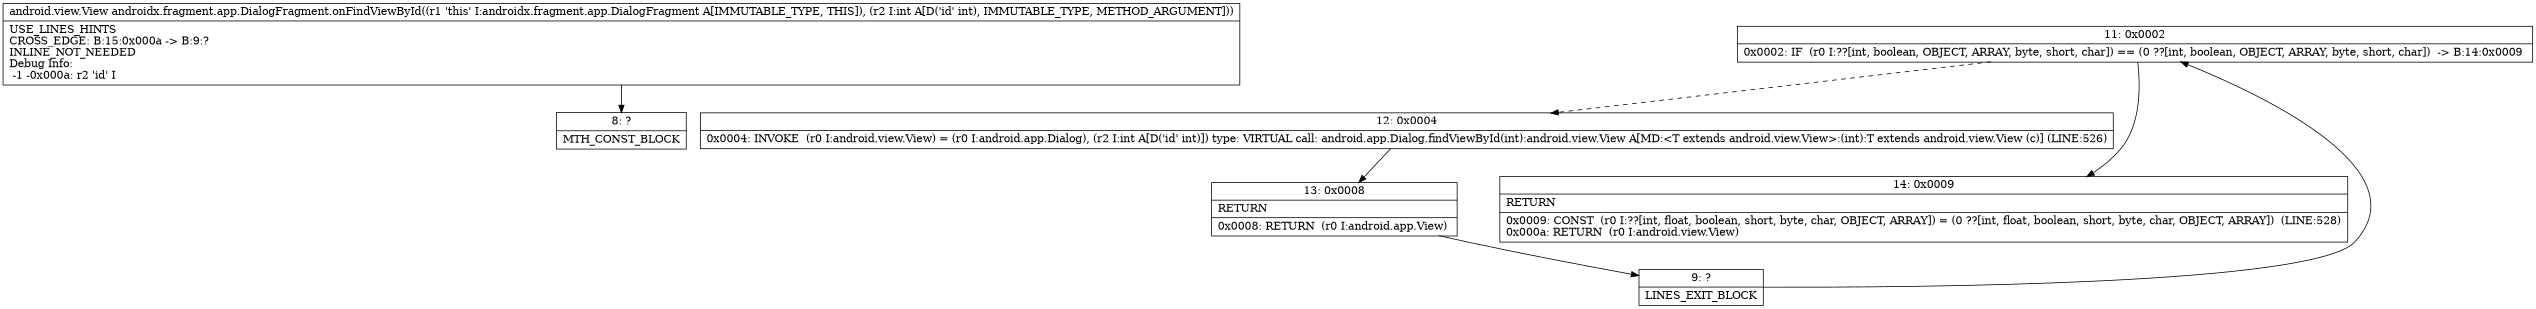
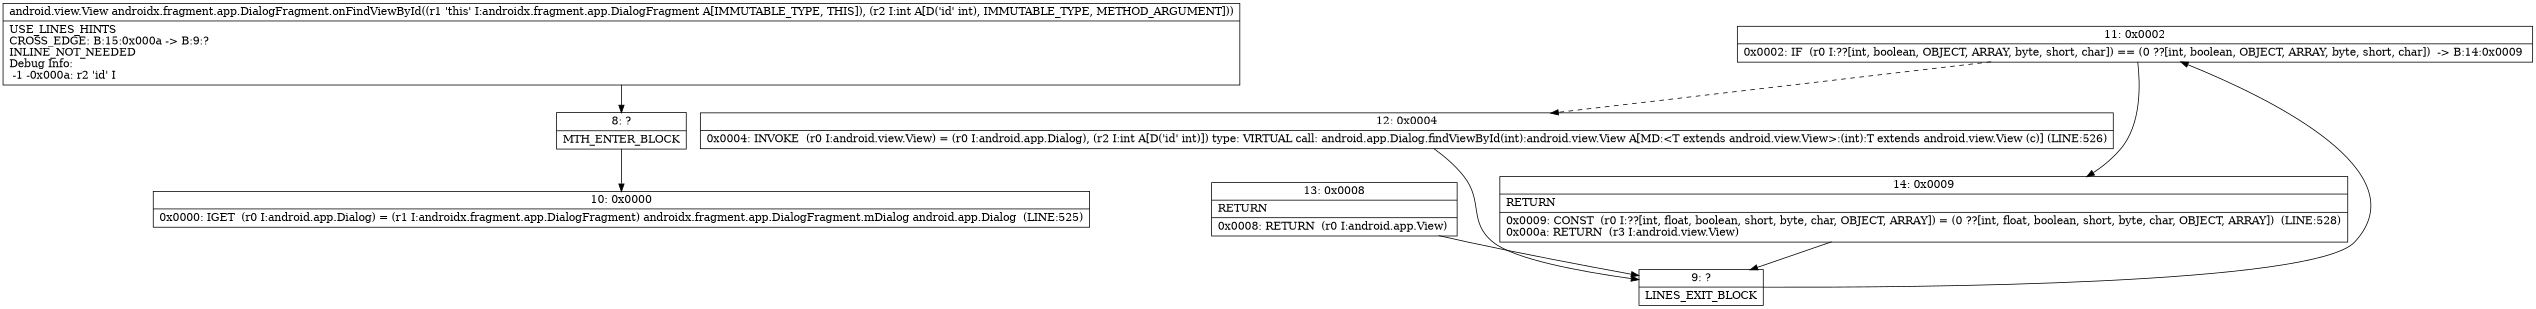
(621, 140) -> (621, 140)
(1377, 163) -> (1494, 243)
none -> (621, 209)
(1624, 233) -> (1624, 233)
none -> (1795, 255)
